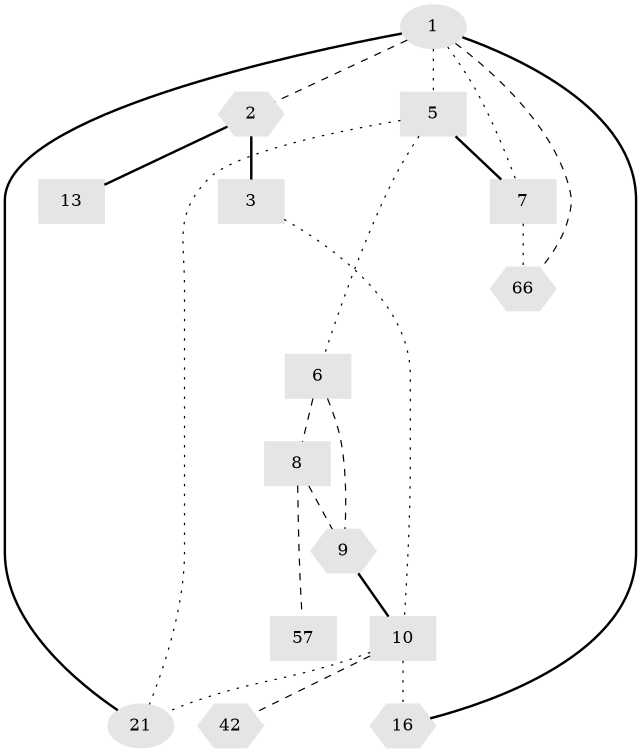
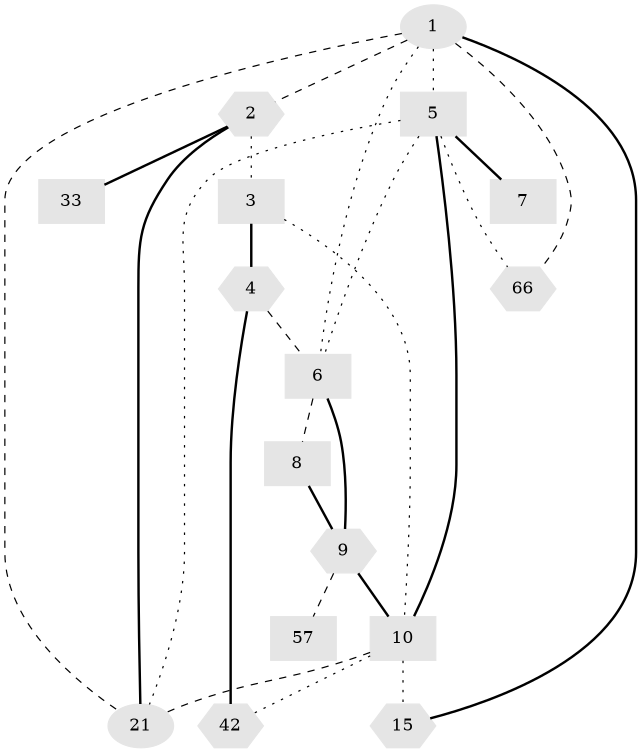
(487, 111) -> (352, 195)
(251, 164) -> (251, 164)
(72, 202) -> (72, 202)
(523, 245) -> (470, 204)
(5, 254) -> (5, 254)
none -> (251, 289)
none -> (456, 379)
none -> (138, 398)
(344, 463) -> (344, 463)
(321, 508) -> (321, 508)
(299, 551) -> (323, 595)
(268, 681) -> (268, 681)
(312, 685) -> (312, 685)
(403, 726) -> (403, 726)
